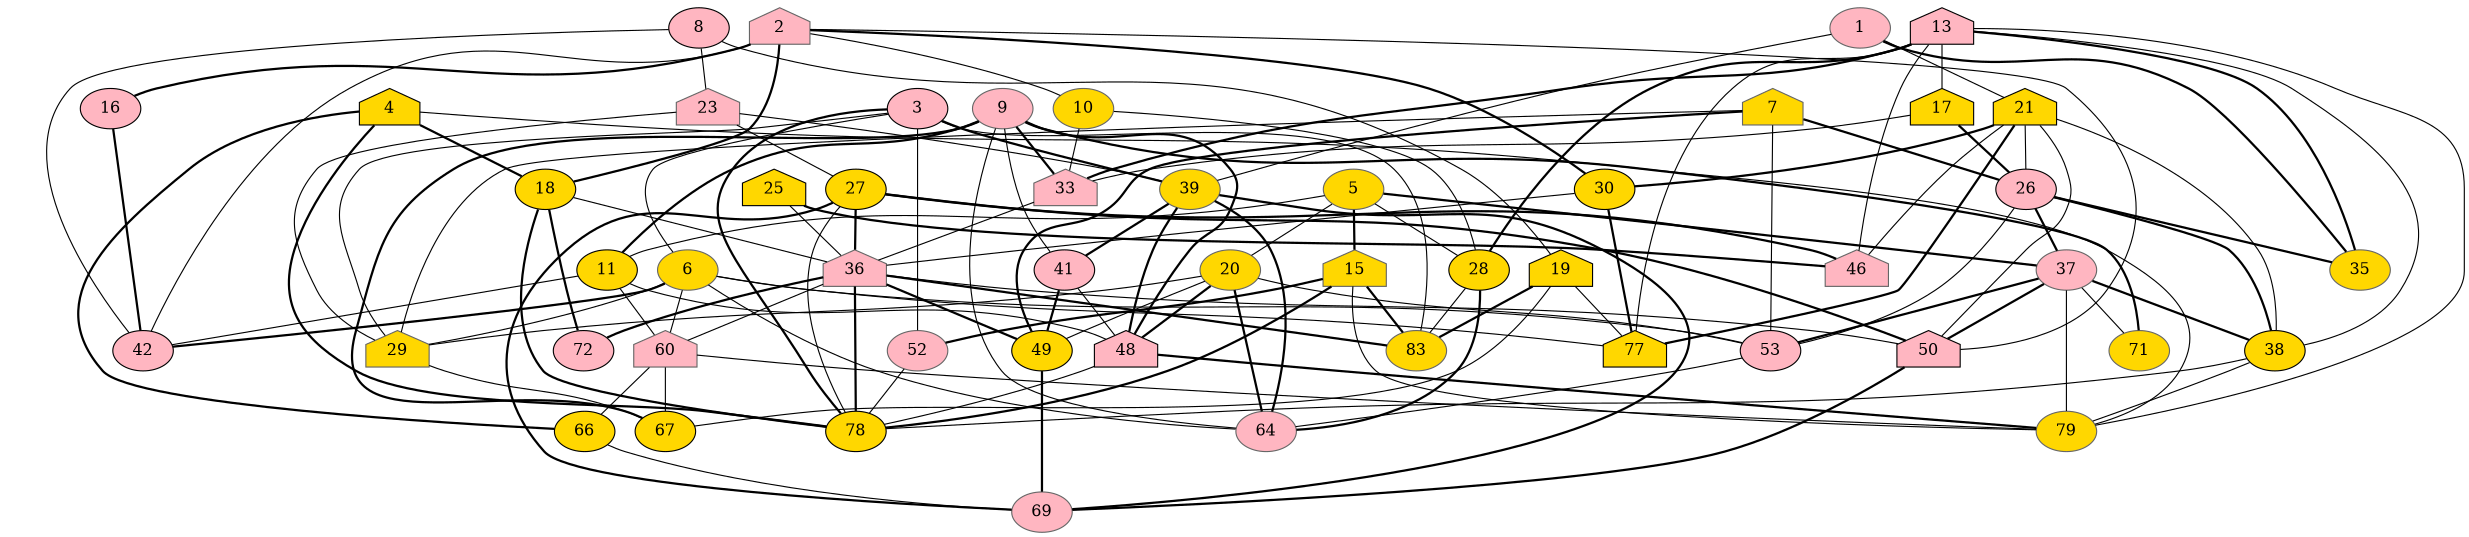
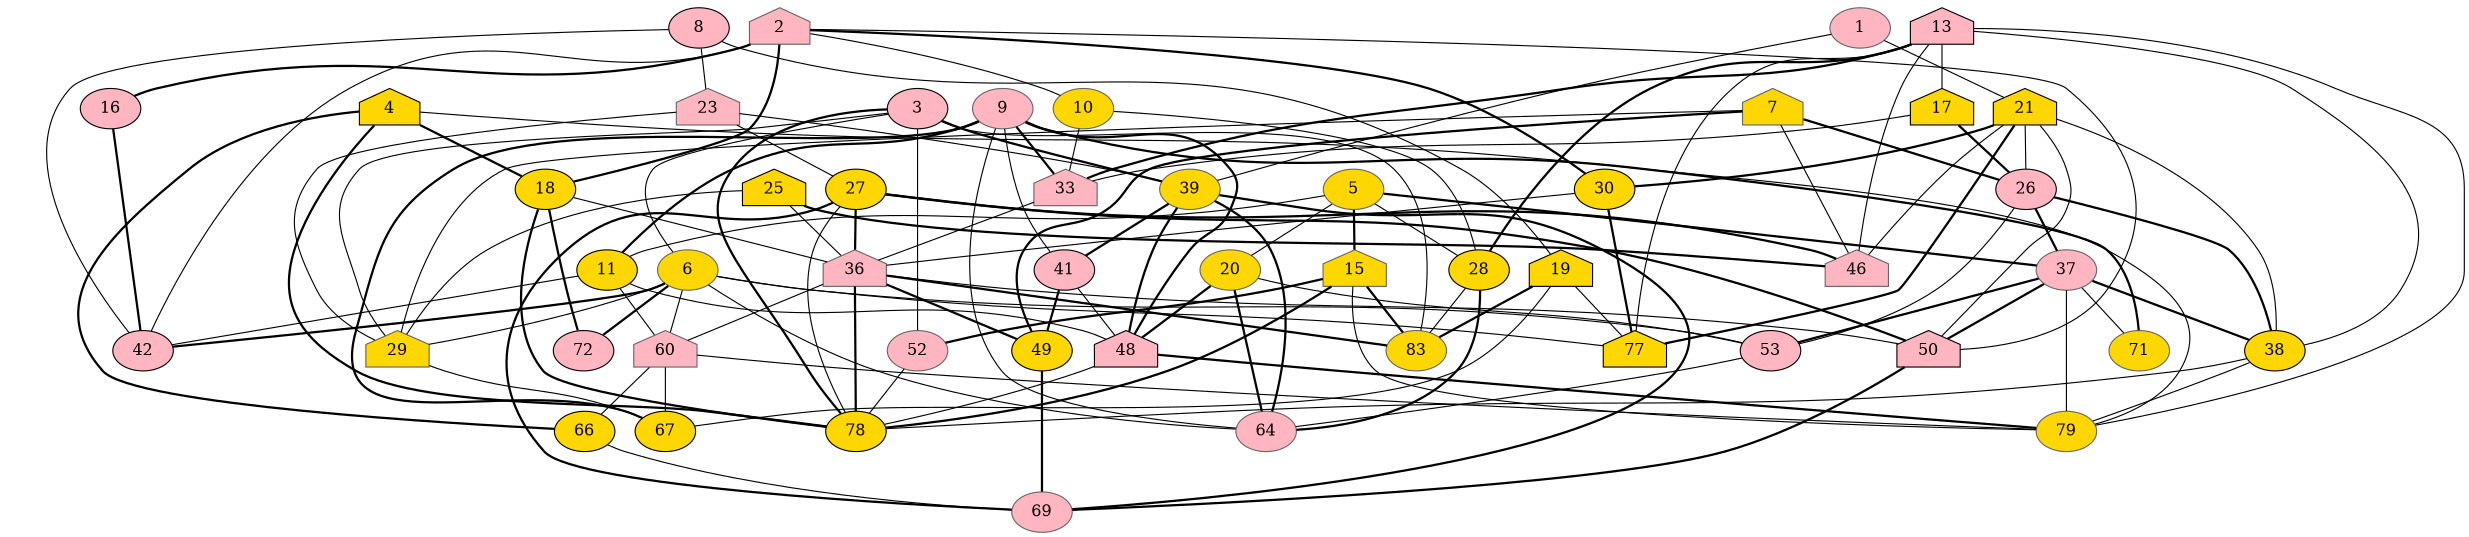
(1772, 228) -> (1820, 199)
(2360, 270) -> none
(692, 309) -> (642, 306)
(1135, 309) -> none
(719, 317) -> (564, 218)
